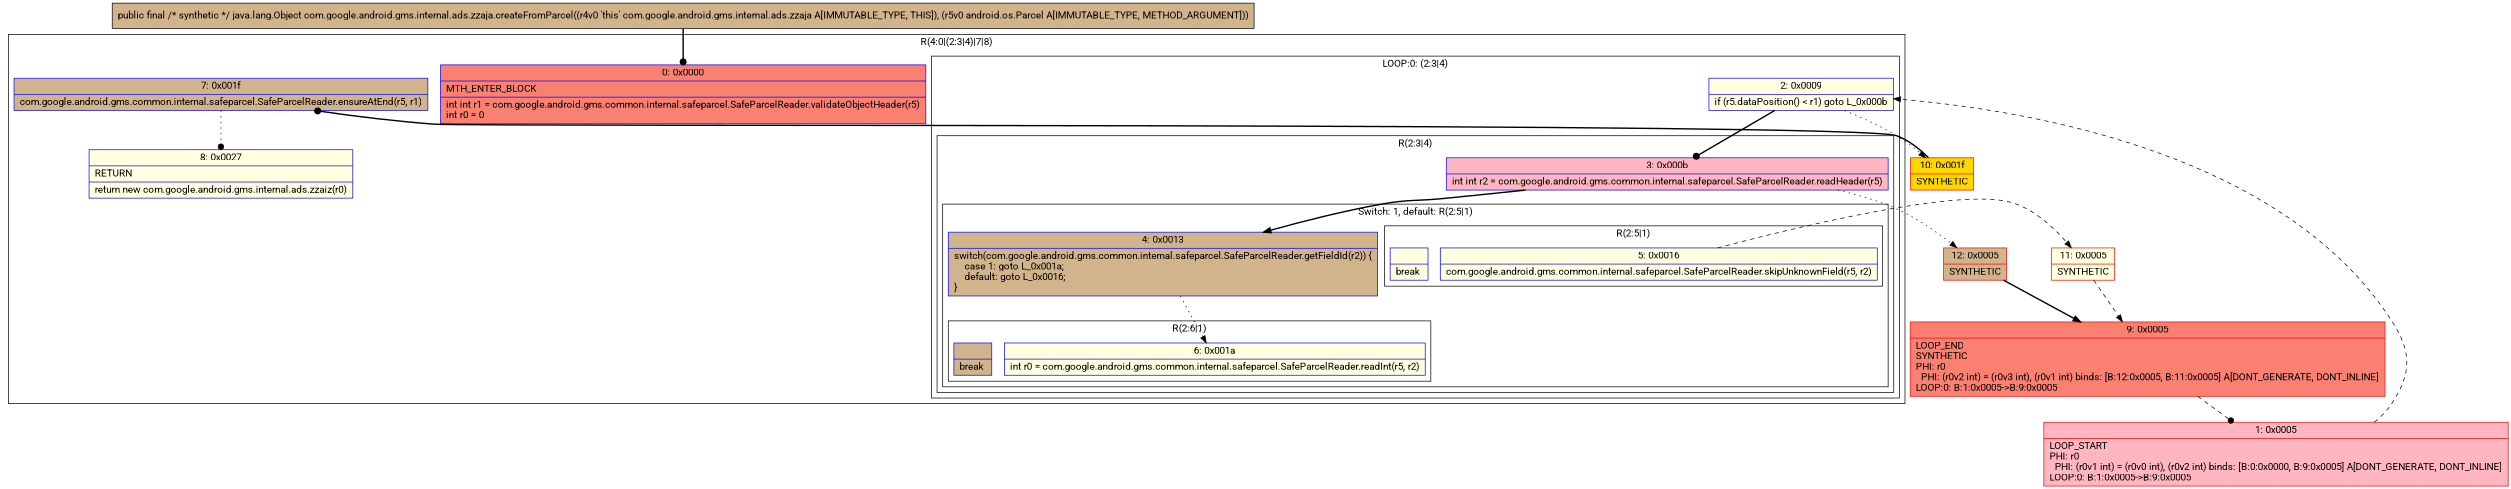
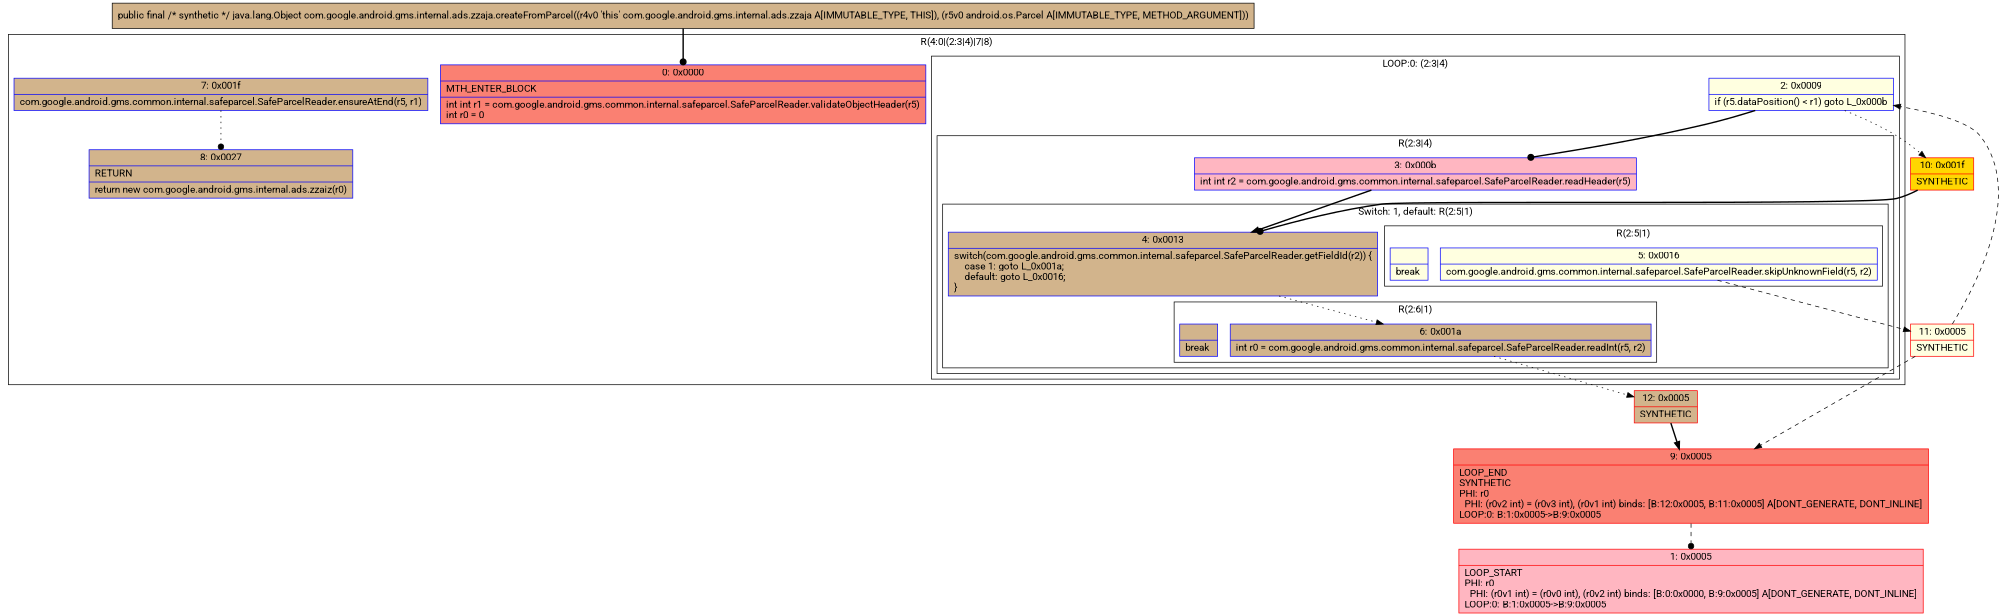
(1128, 126) -> (1590, 202)
(221, 174) -> (221, 174)
(2224, 181) -> (1998, 190)
(1909, 215) -> (1561, 376)
(1215, 359) -> (1441, 340)
